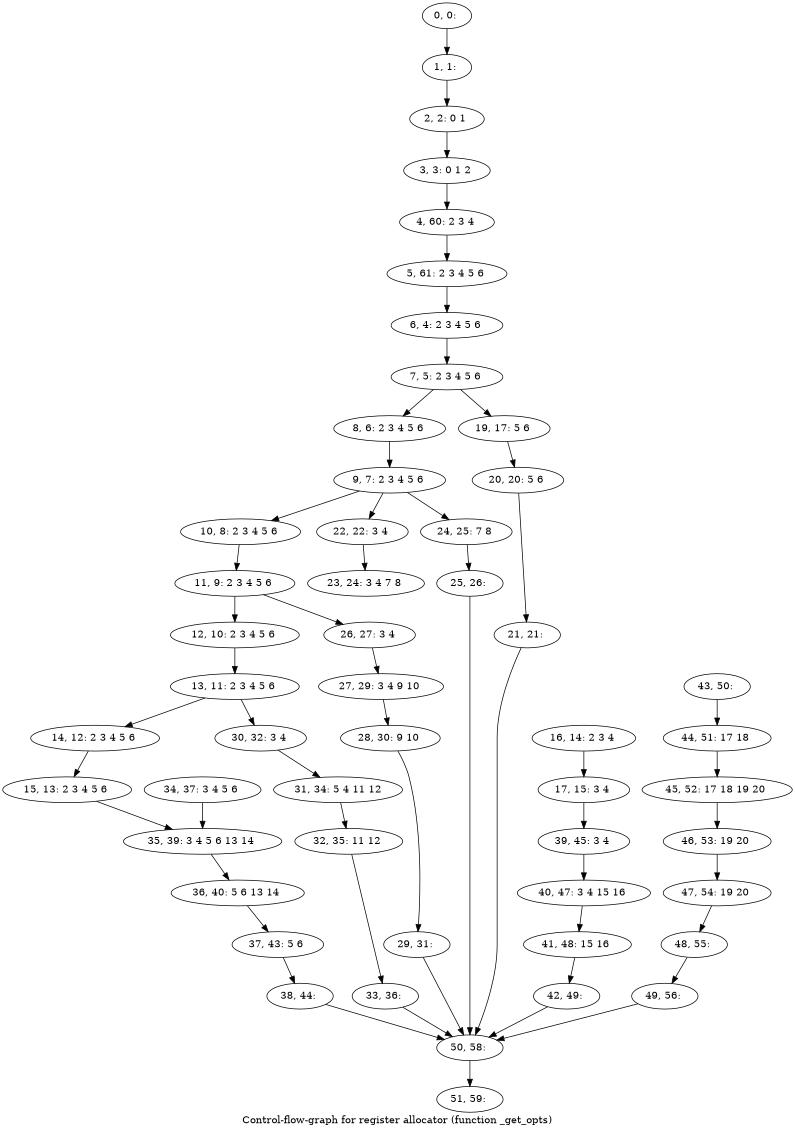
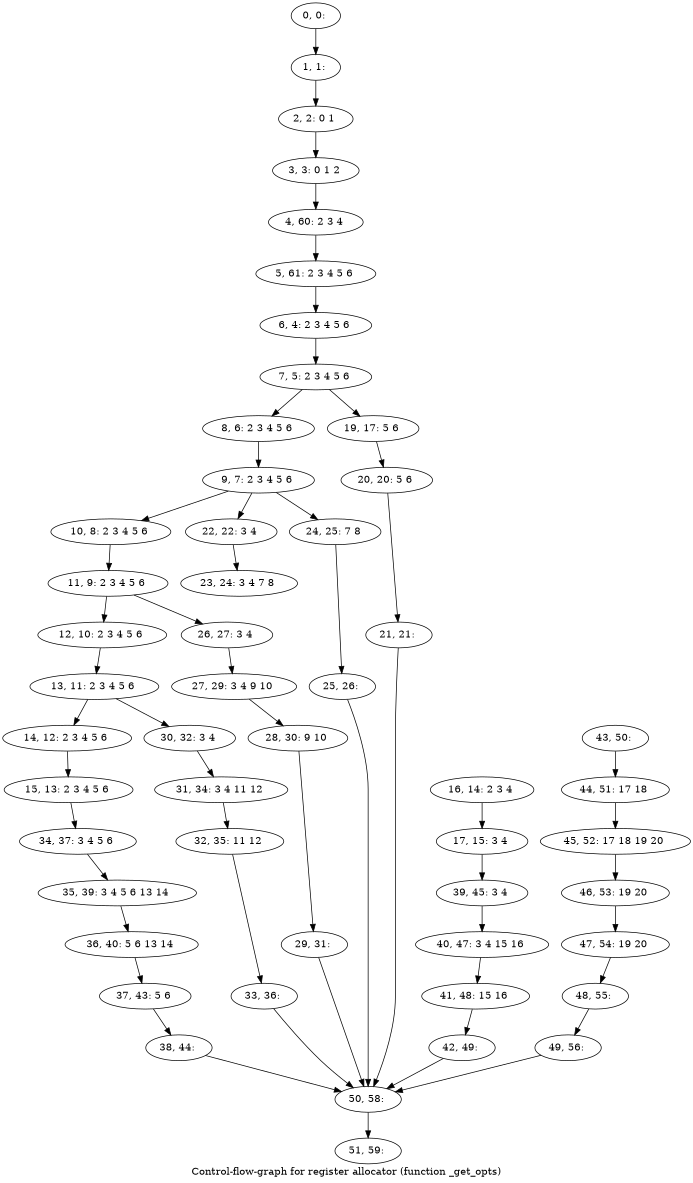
(338, 790) -> (221, 790)
(131, 814) -> (73, 812)
